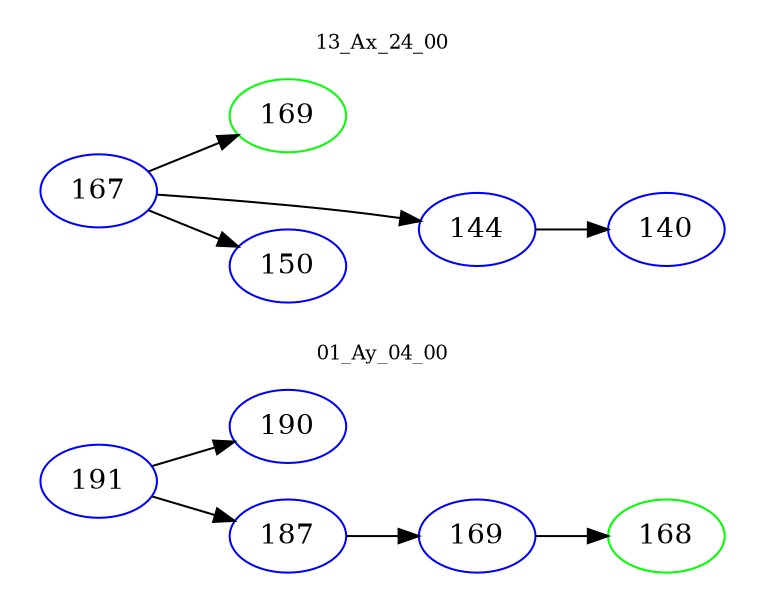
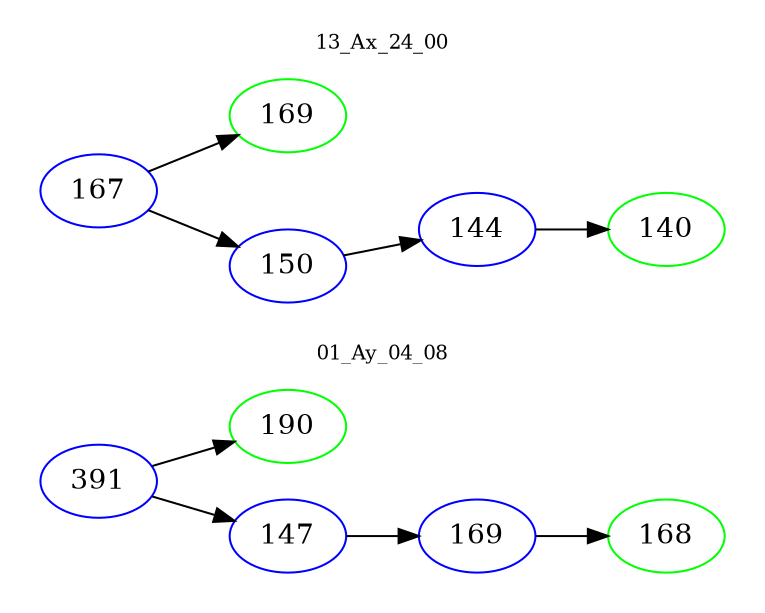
(279, 204) -> (372, 250)
(666, 229) -> (666, 229)
(383, 354) -> (383, 354)
(288, 426) -> (288, 426)
(99, 481) -> (99, 481)
(288, 536) -> (288, 536)
